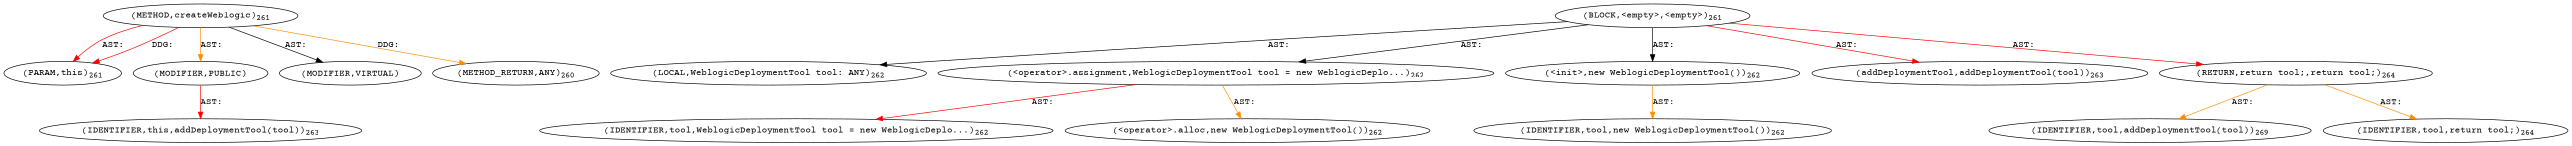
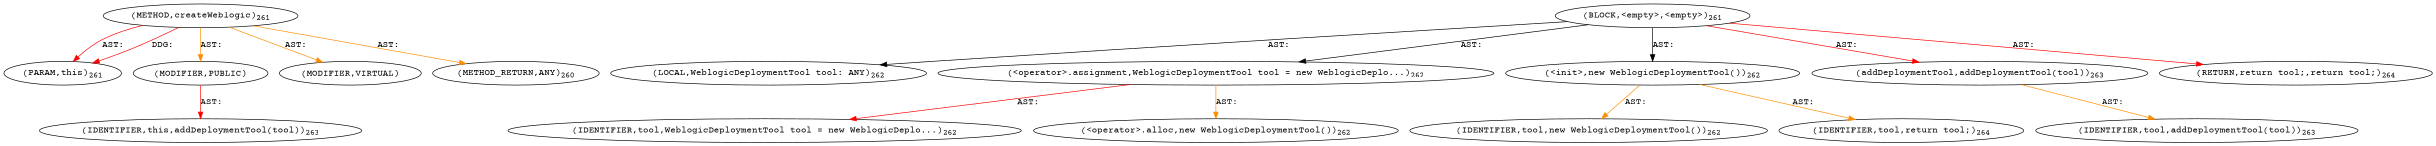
(273, 44) -> (273, 44)
(391, 45) -> (391, 45)
(2226, 101) -> (2085, 101)
(2368, 101) -> (1774, 101)
(2262, 130) -> (2309, 130)
